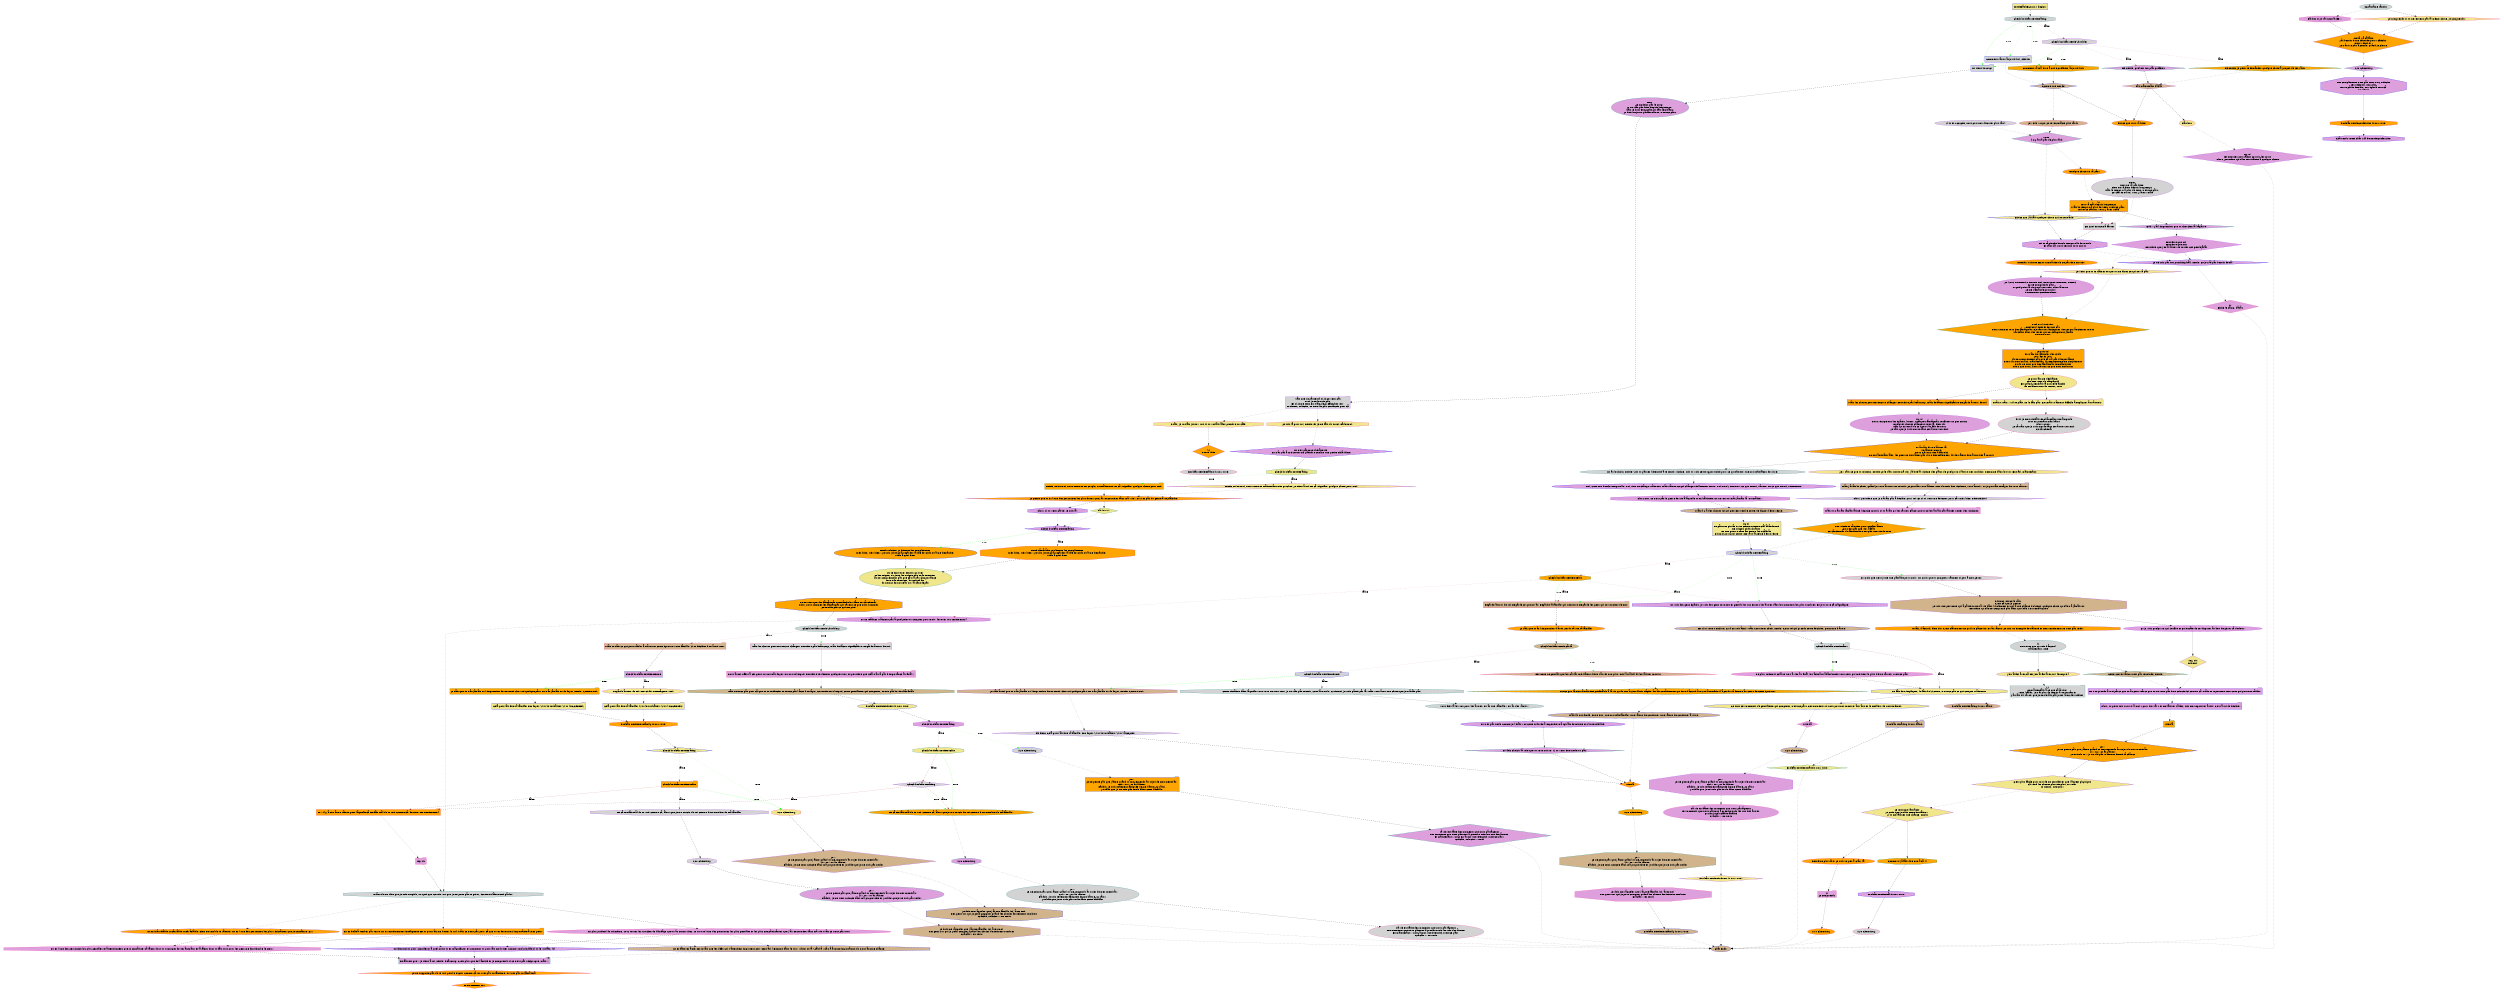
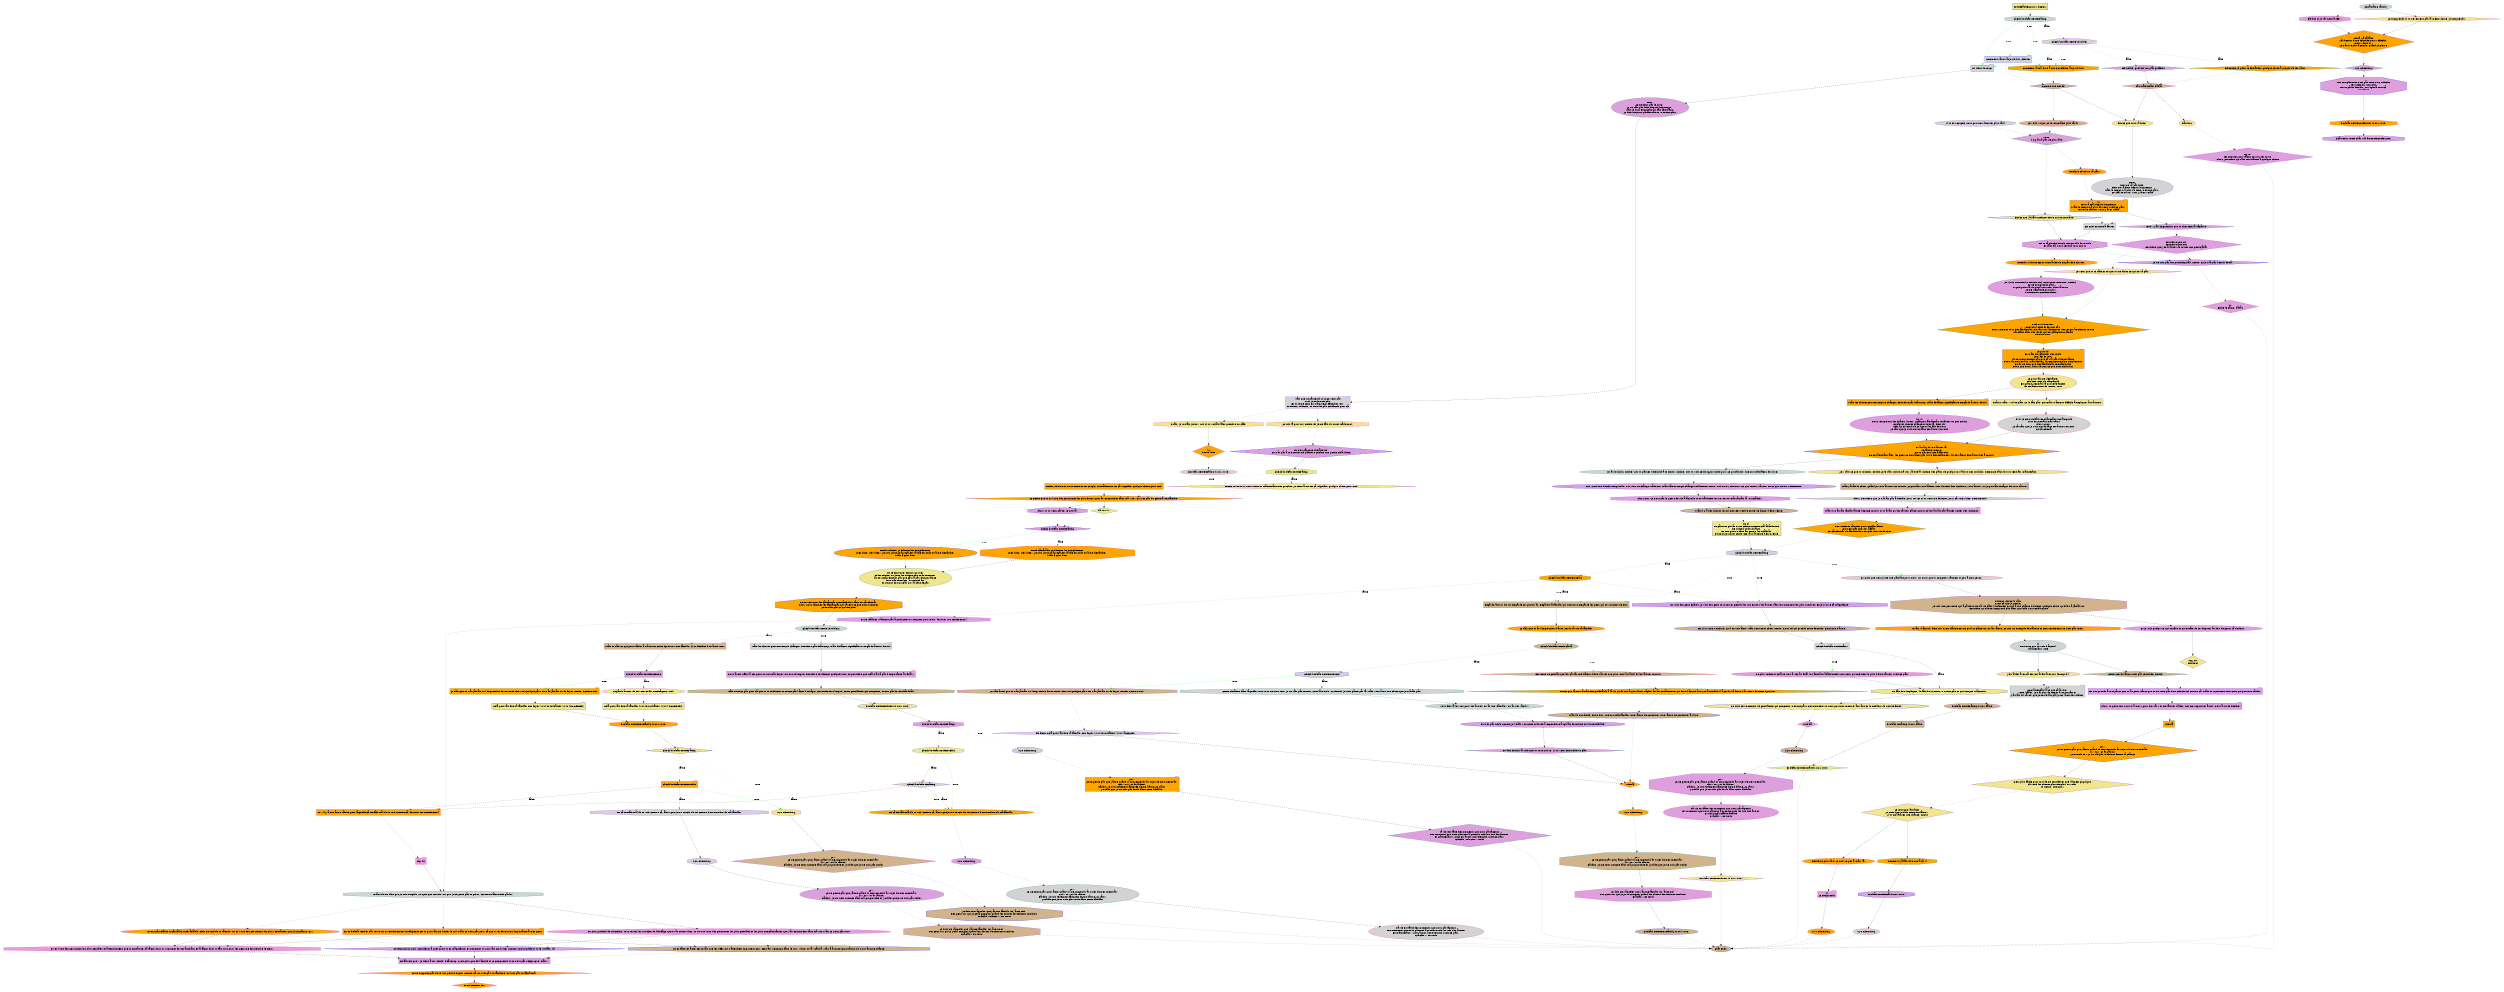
(2132, 123) -> (2132, 123)
(2193, 662) -> (2193, 662)
